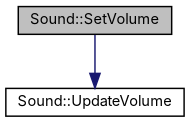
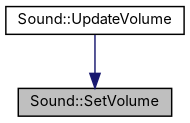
(95, 54) -> (95, 54)
